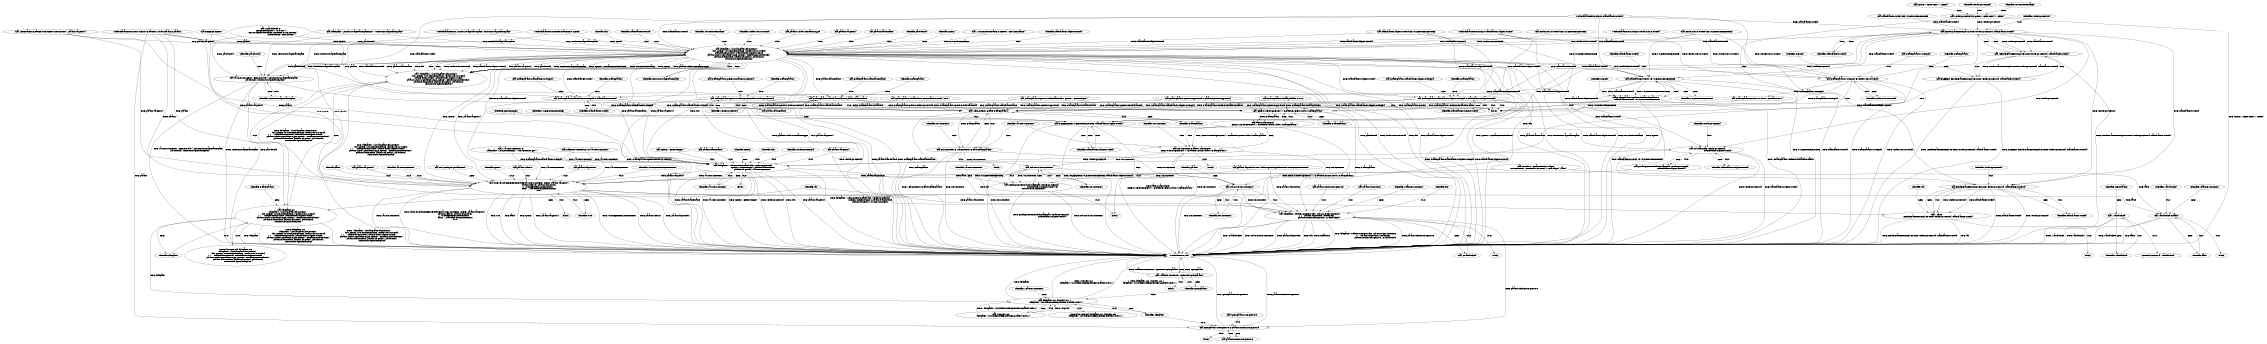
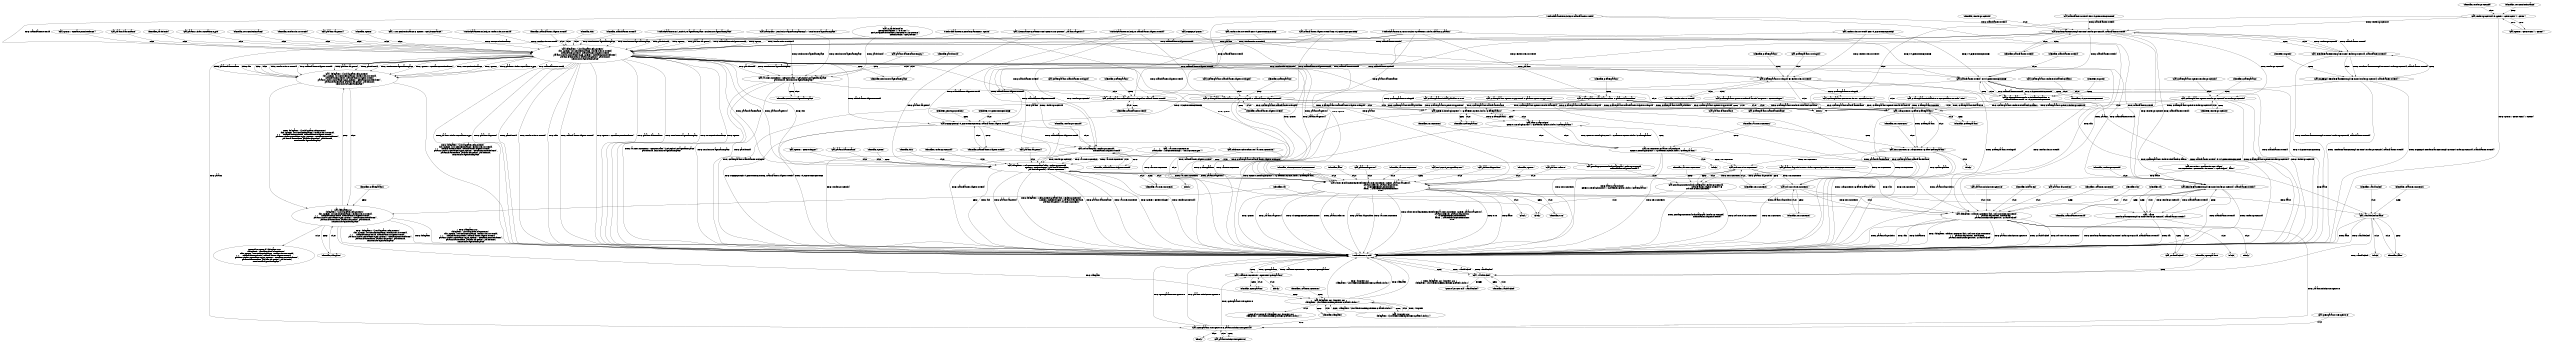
none -> (2518, 22)
none -> (77, 32)
none -> (908, 54)
(1601, 61) -> none
(1717, 64) -> none
(731, 79) -> (2195, 79)
none -> (2049, 79)
(853, 88) -> (1693, 102)
(506, 111) -> (950, 111)
(978, 132) -> none
(1190, 167) -> none
none -> (2026, 187)
(2155, 236) -> (1479, 282)
none -> (1419, 267)
none -> (2105, 272)
none -> (1222, 294)
